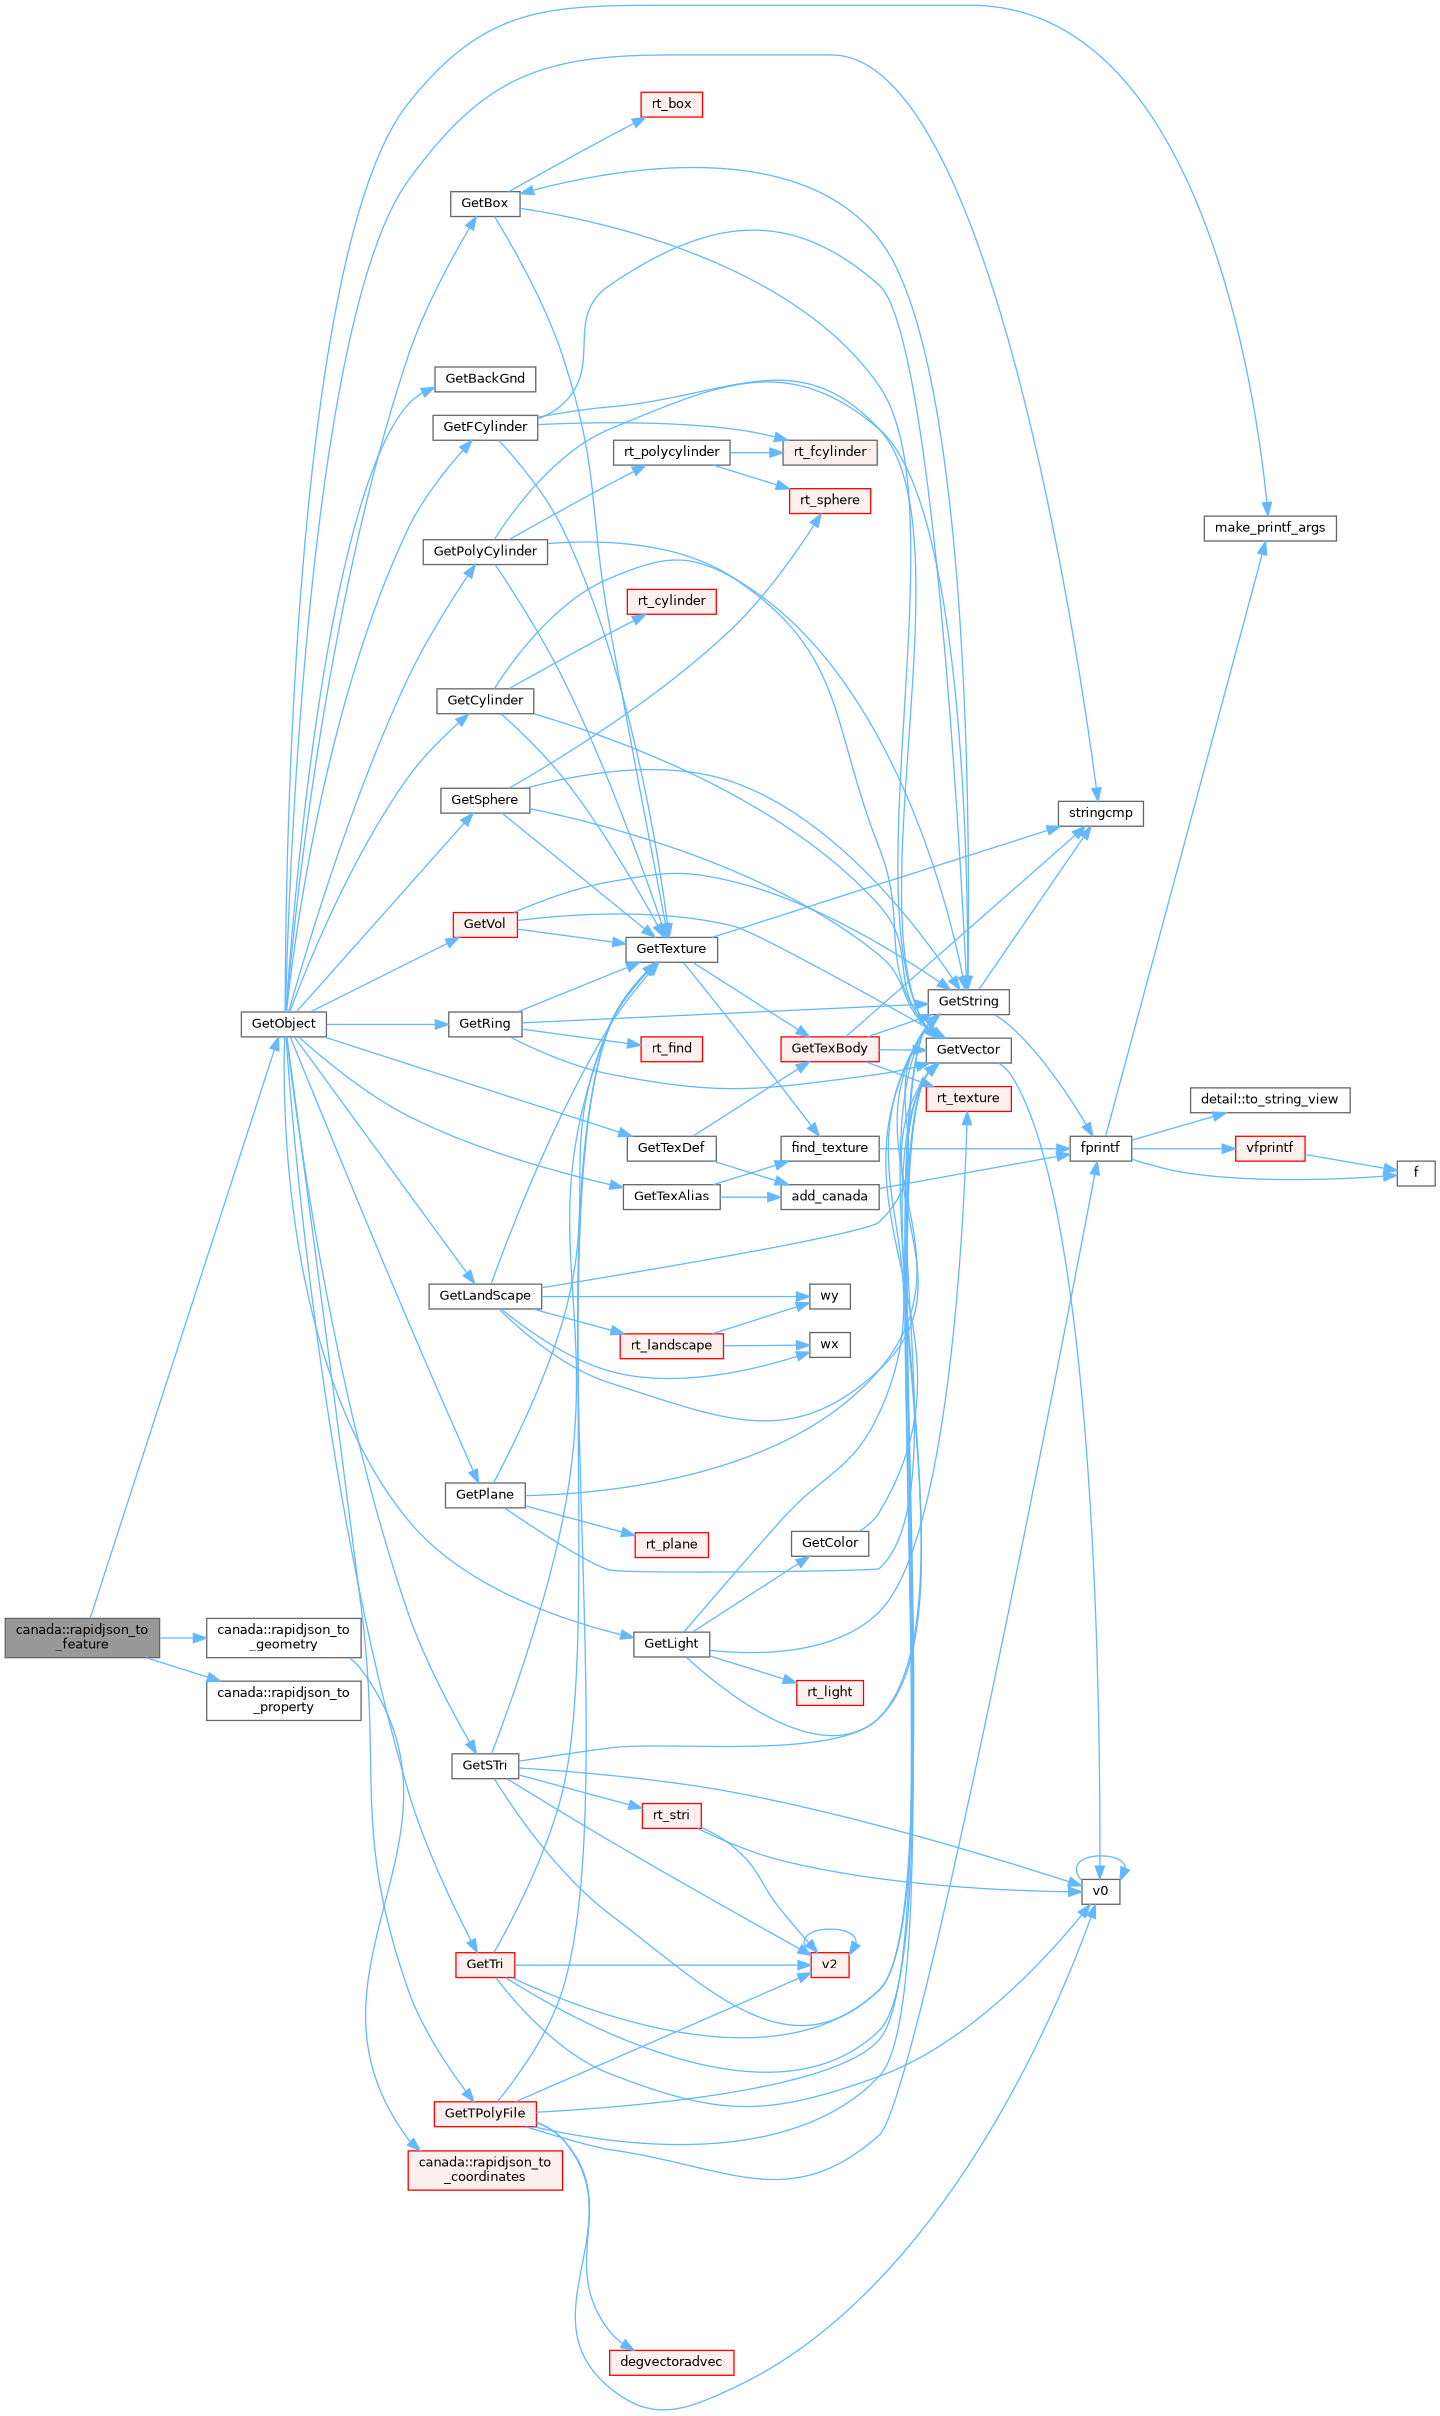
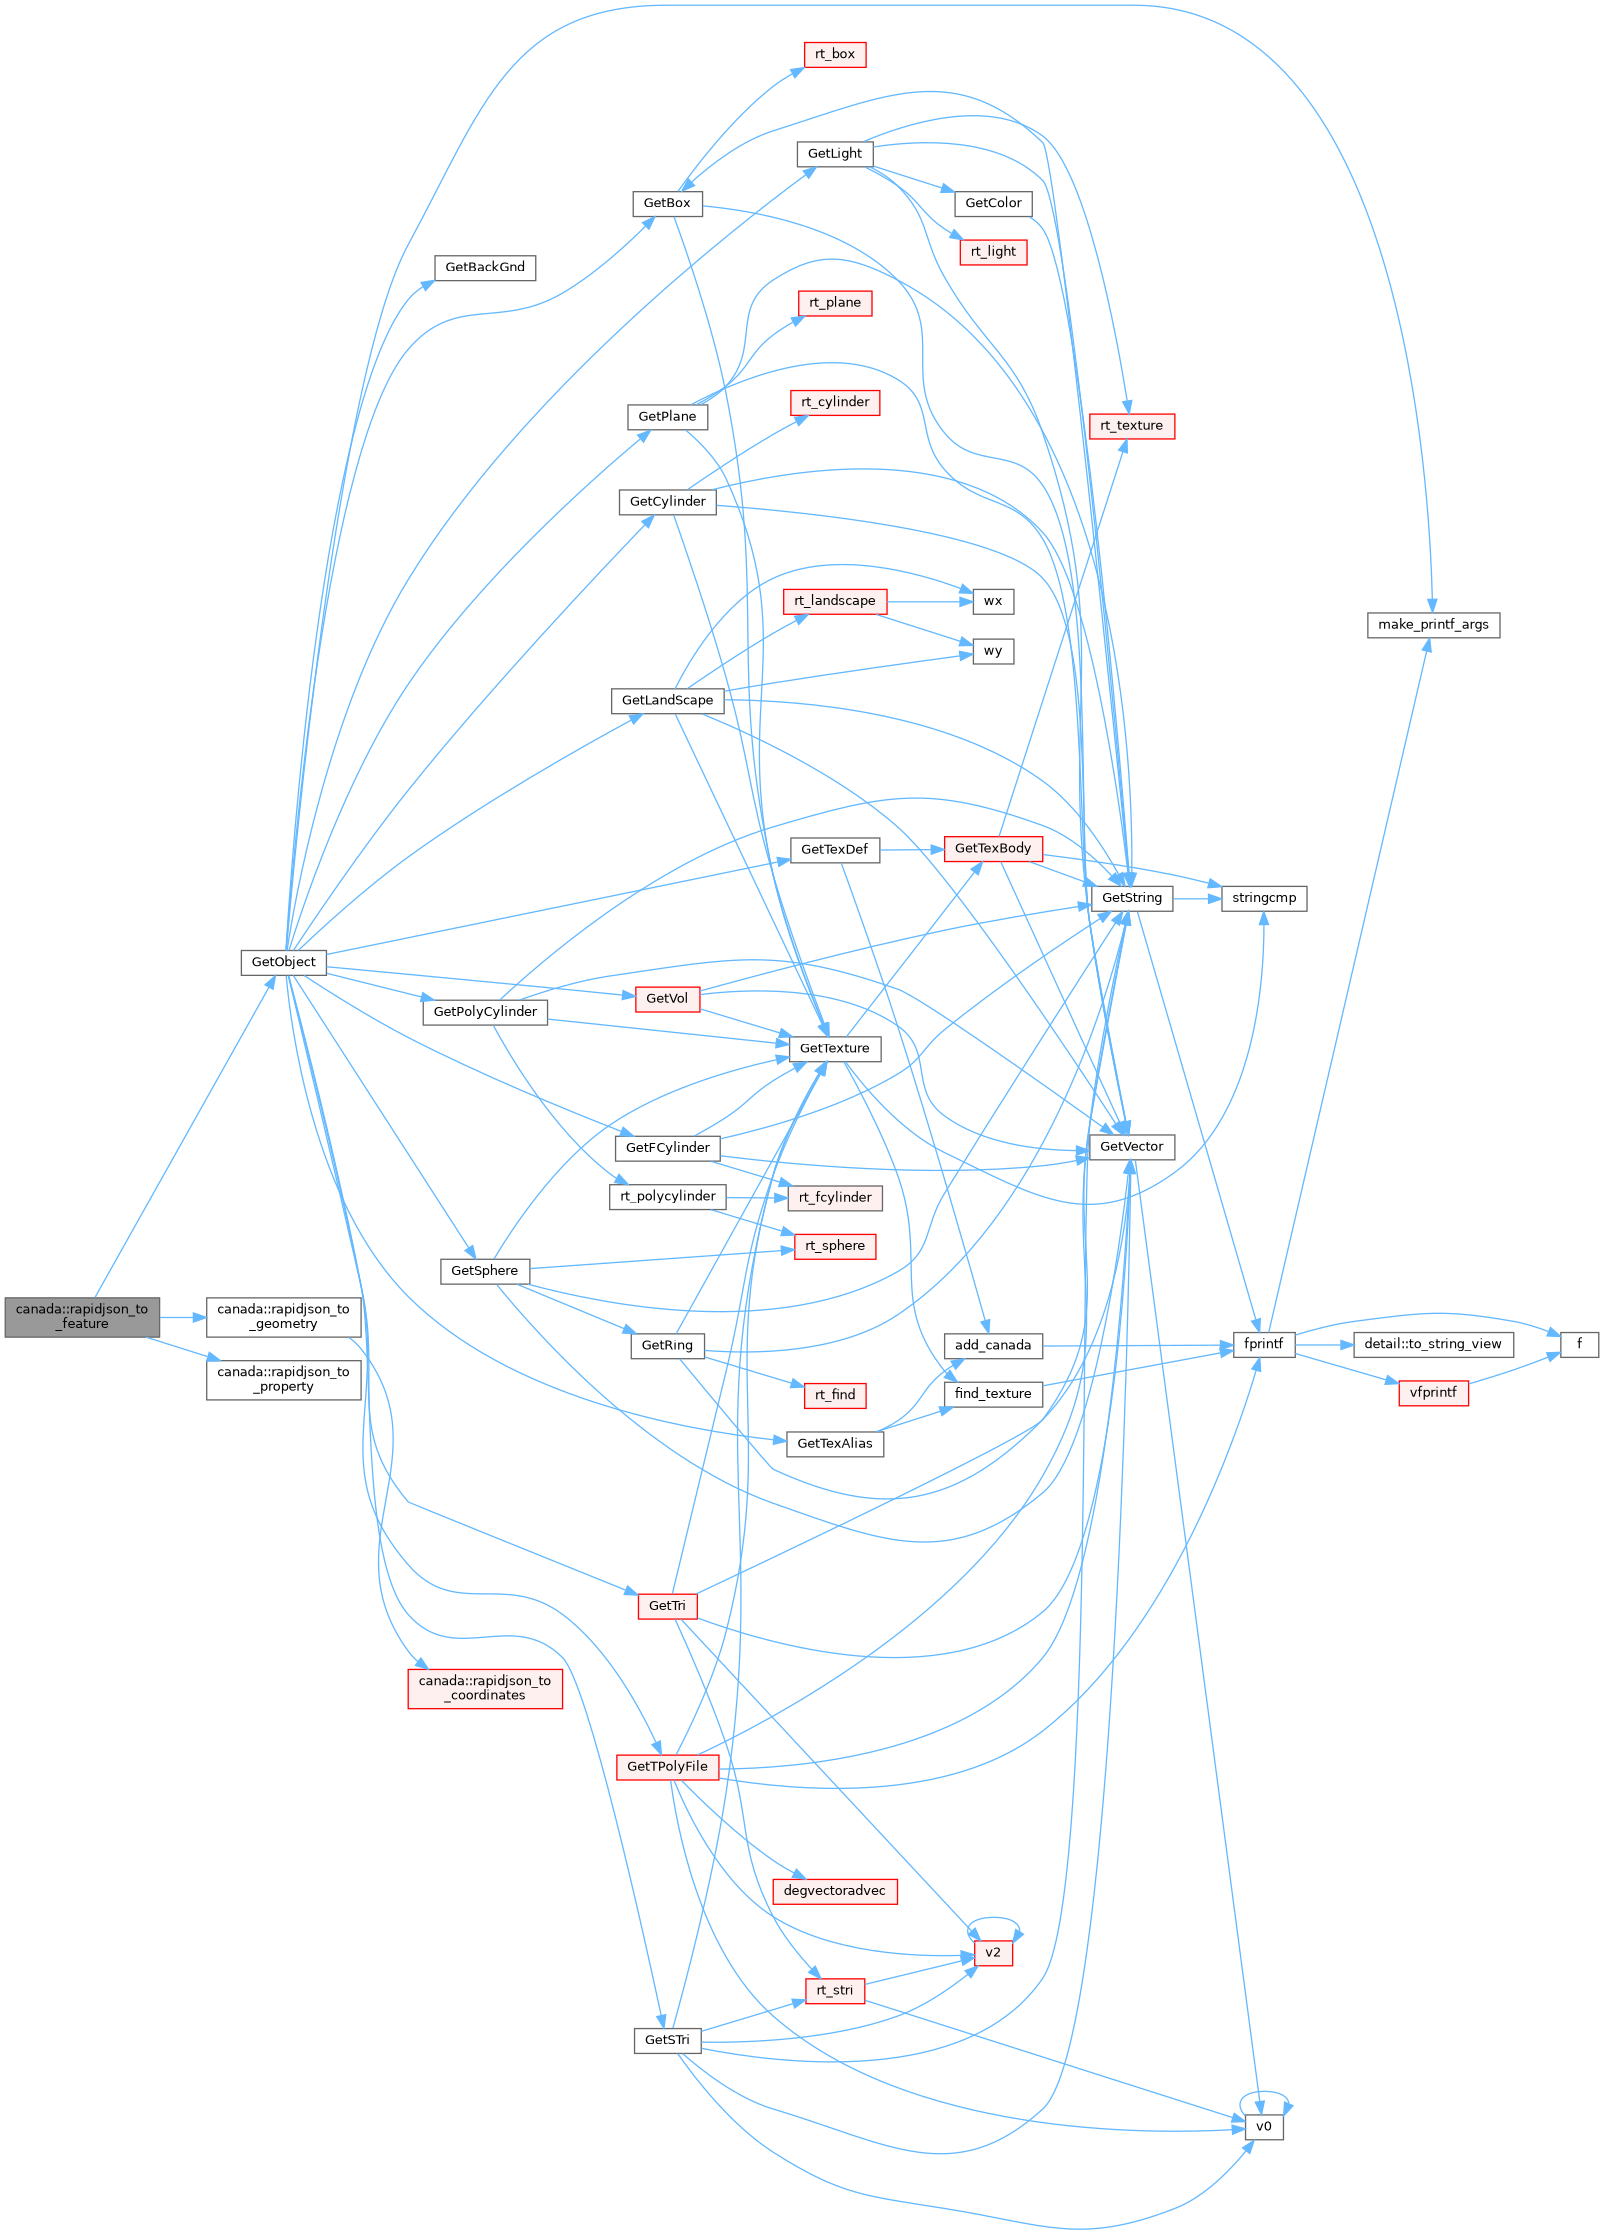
(578, 61) -> none
(381, 1024) -> (570, 1306)
(799, 2100) -> (740, 1797)
